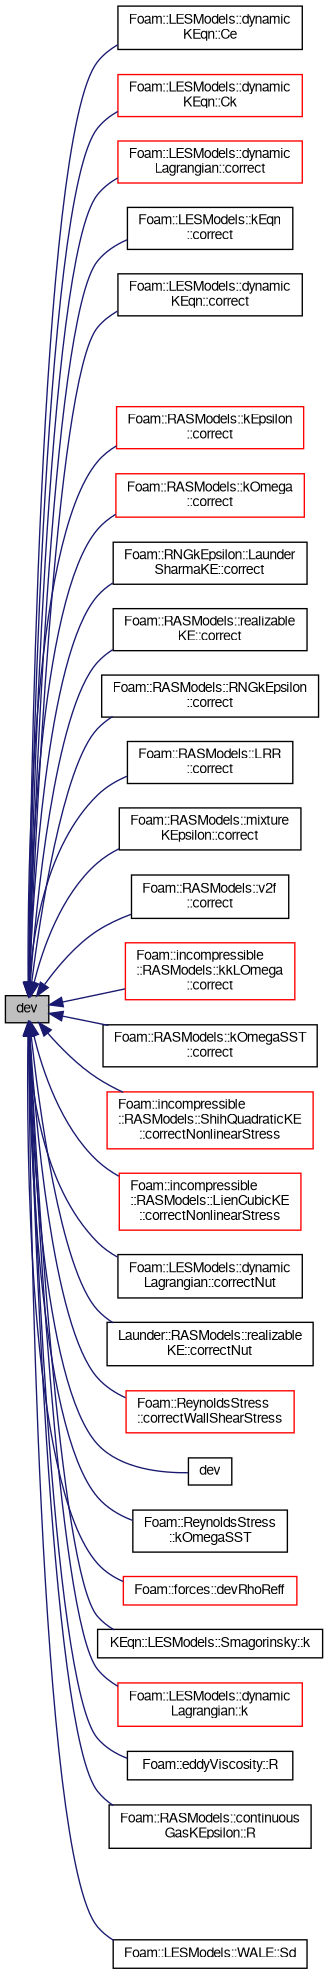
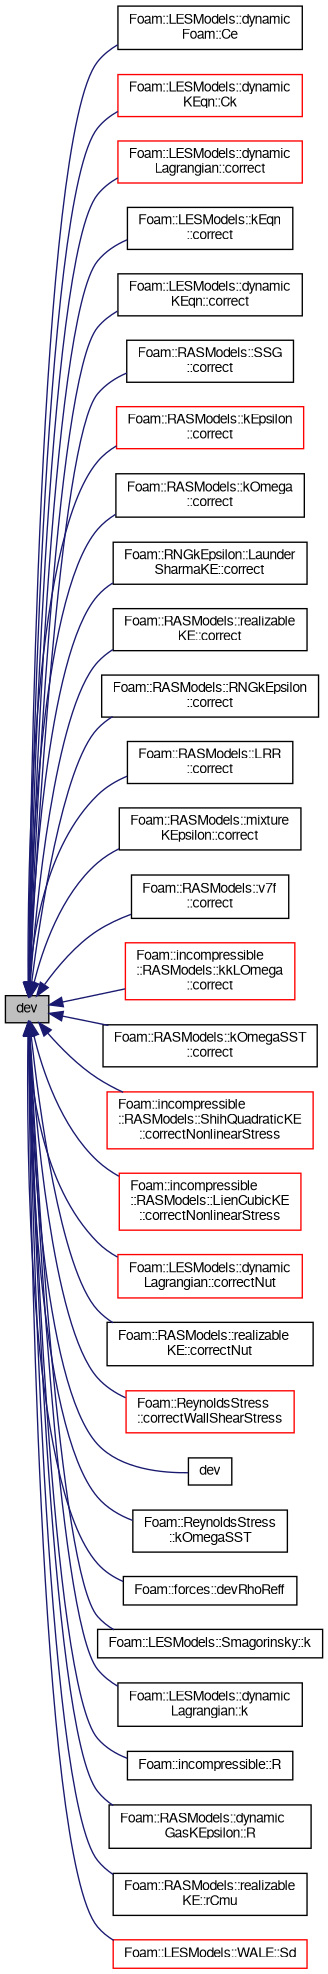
(210, 28) -> (210, 28)
none -> (210, 361)
(210, 495) -> (210, 495)
(210, 897) -> (210, 897)
(210, 1276) -> (210, 1276)
(210, 1344) -> (210, 1344)
(210, 1591) -> (210, 1591)
(210, 1644) -> (210, 1644)
(210, 1705) -> (210, 1705)
(210, 1766) -> (210, 1766)
(210, 1827) -> (210, 1827)
none -> (210, 1894)
(210, 1954) -> (210, 1954)
